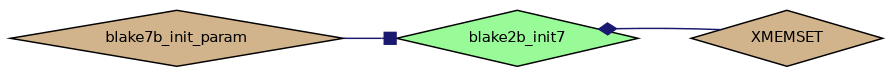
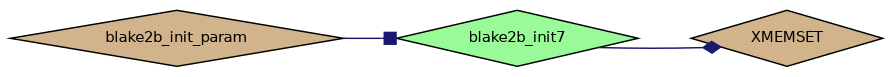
(669, 28) -> (651, 48)
(177, 38) -> (177, 38)
